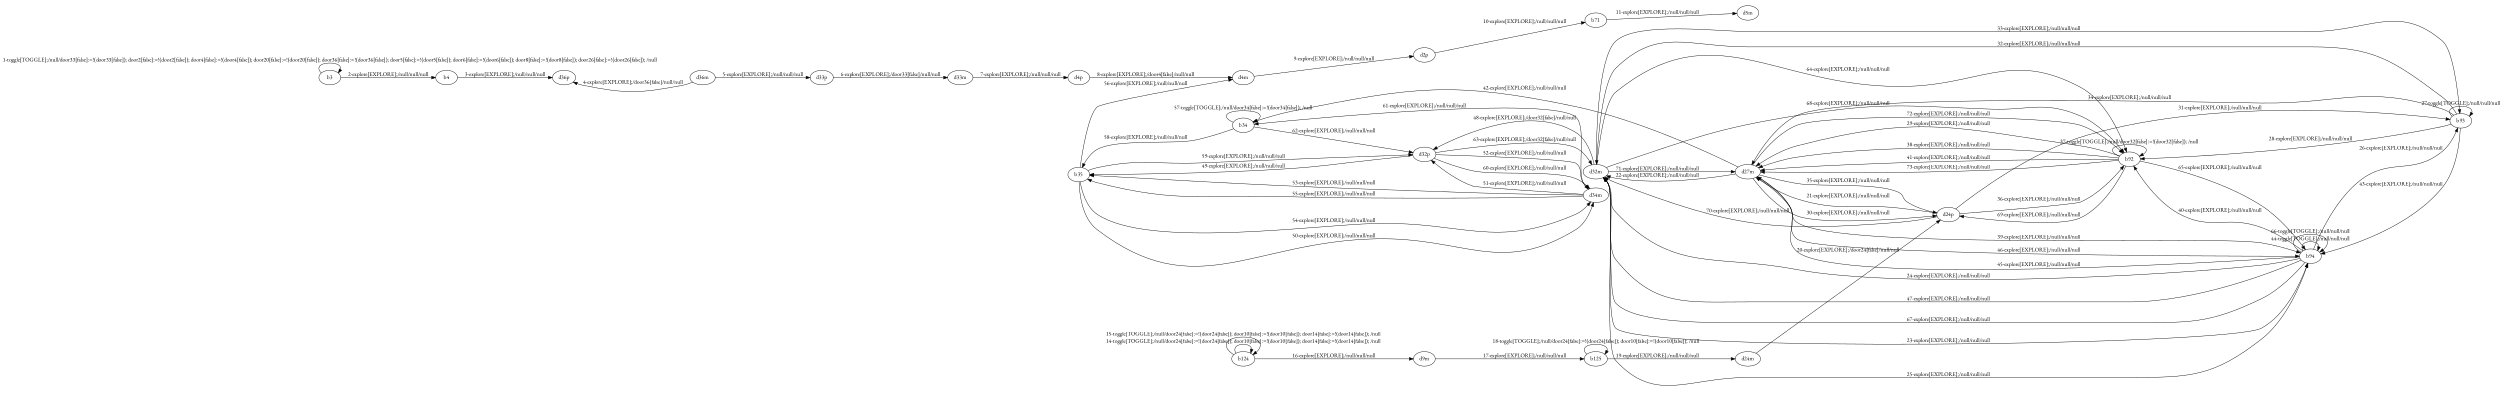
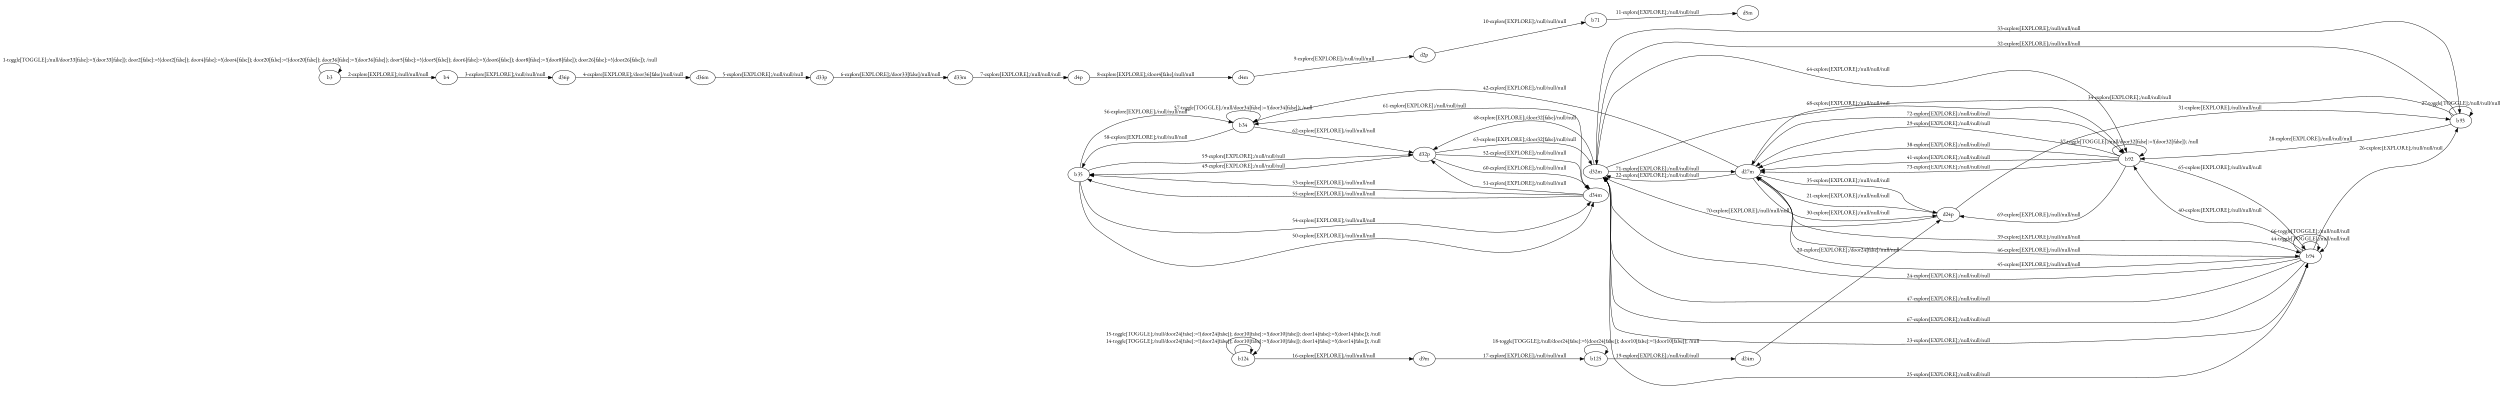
(635, 92) -> (631, 78)
(1131, 98) -> (1143, 117)
(2047, 206) -> none
(2415, 212) -> none
